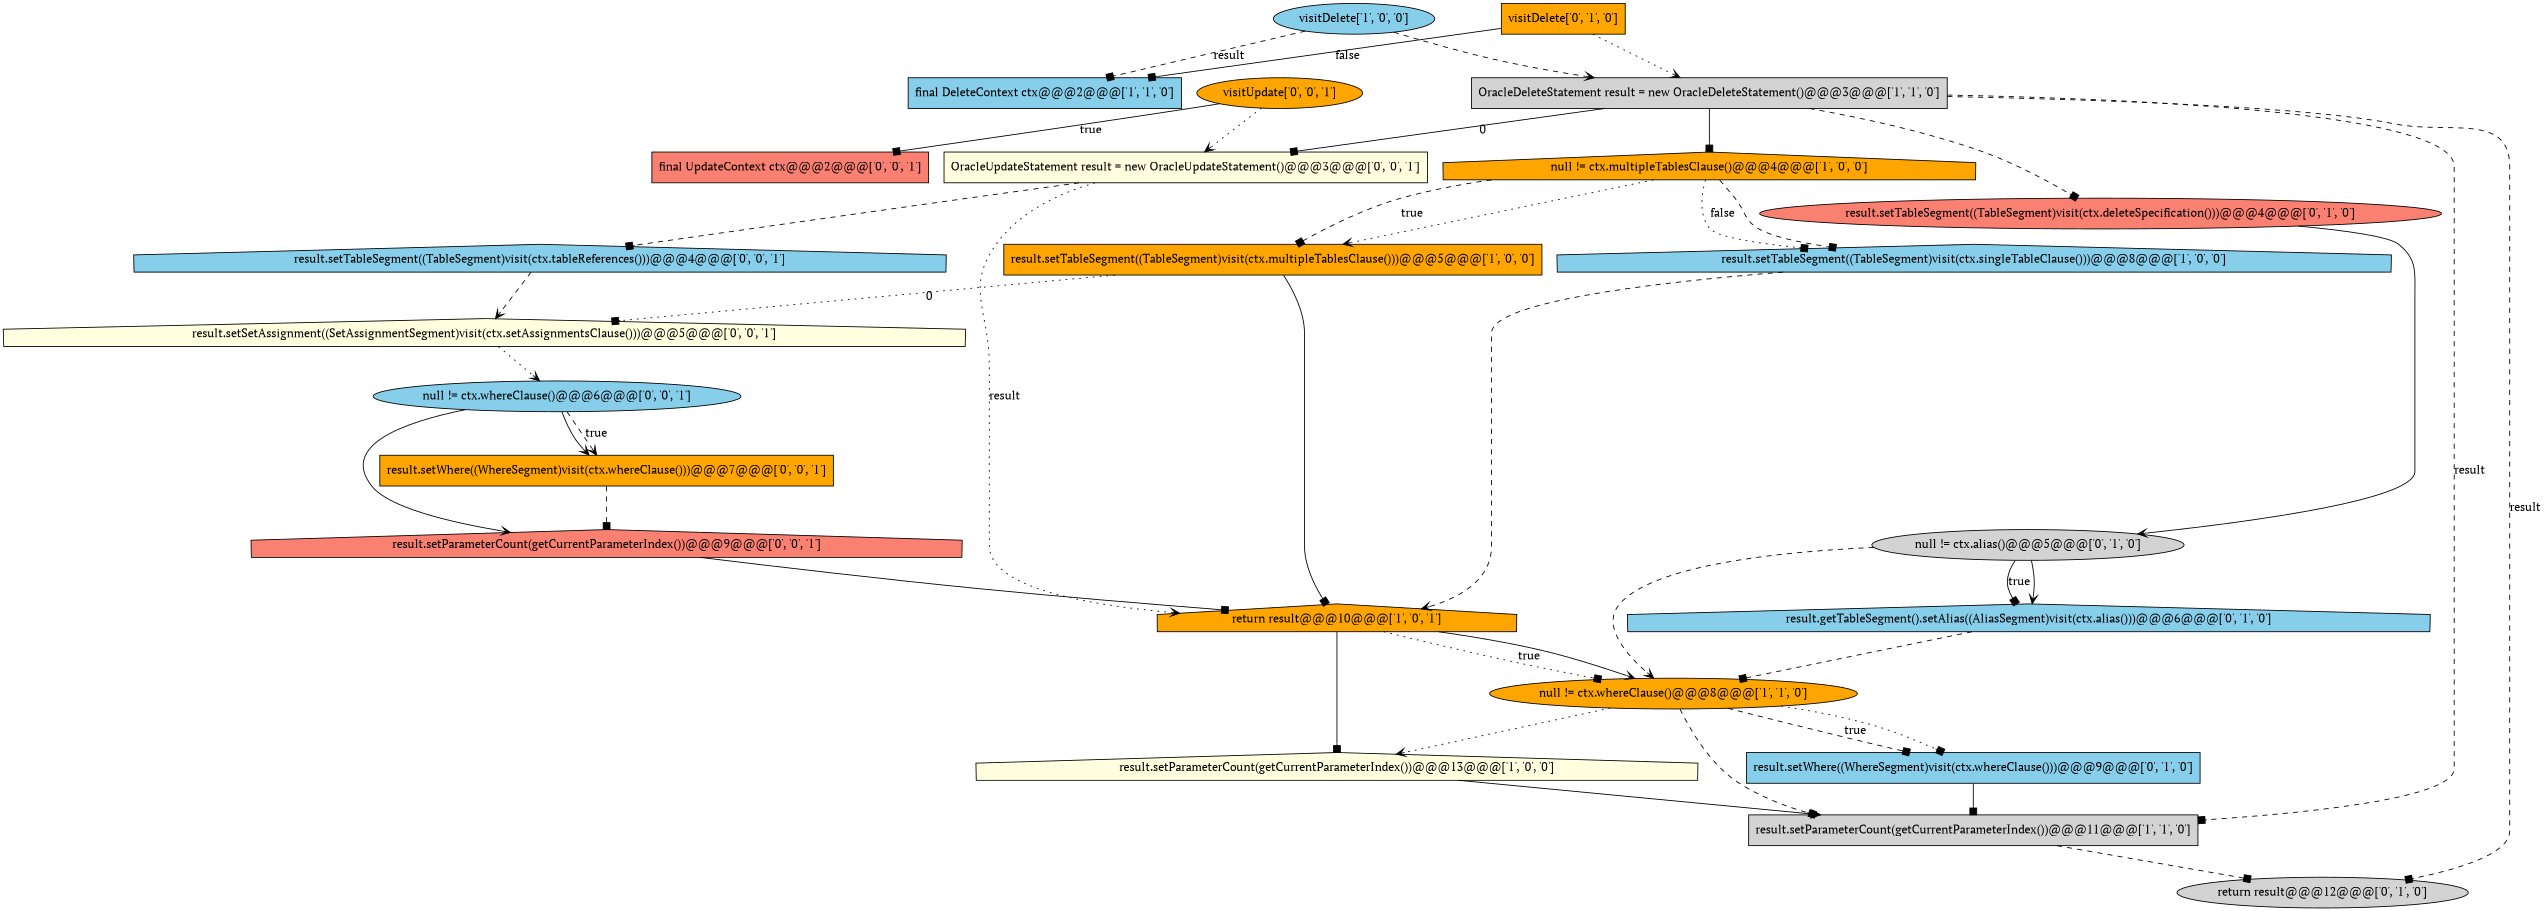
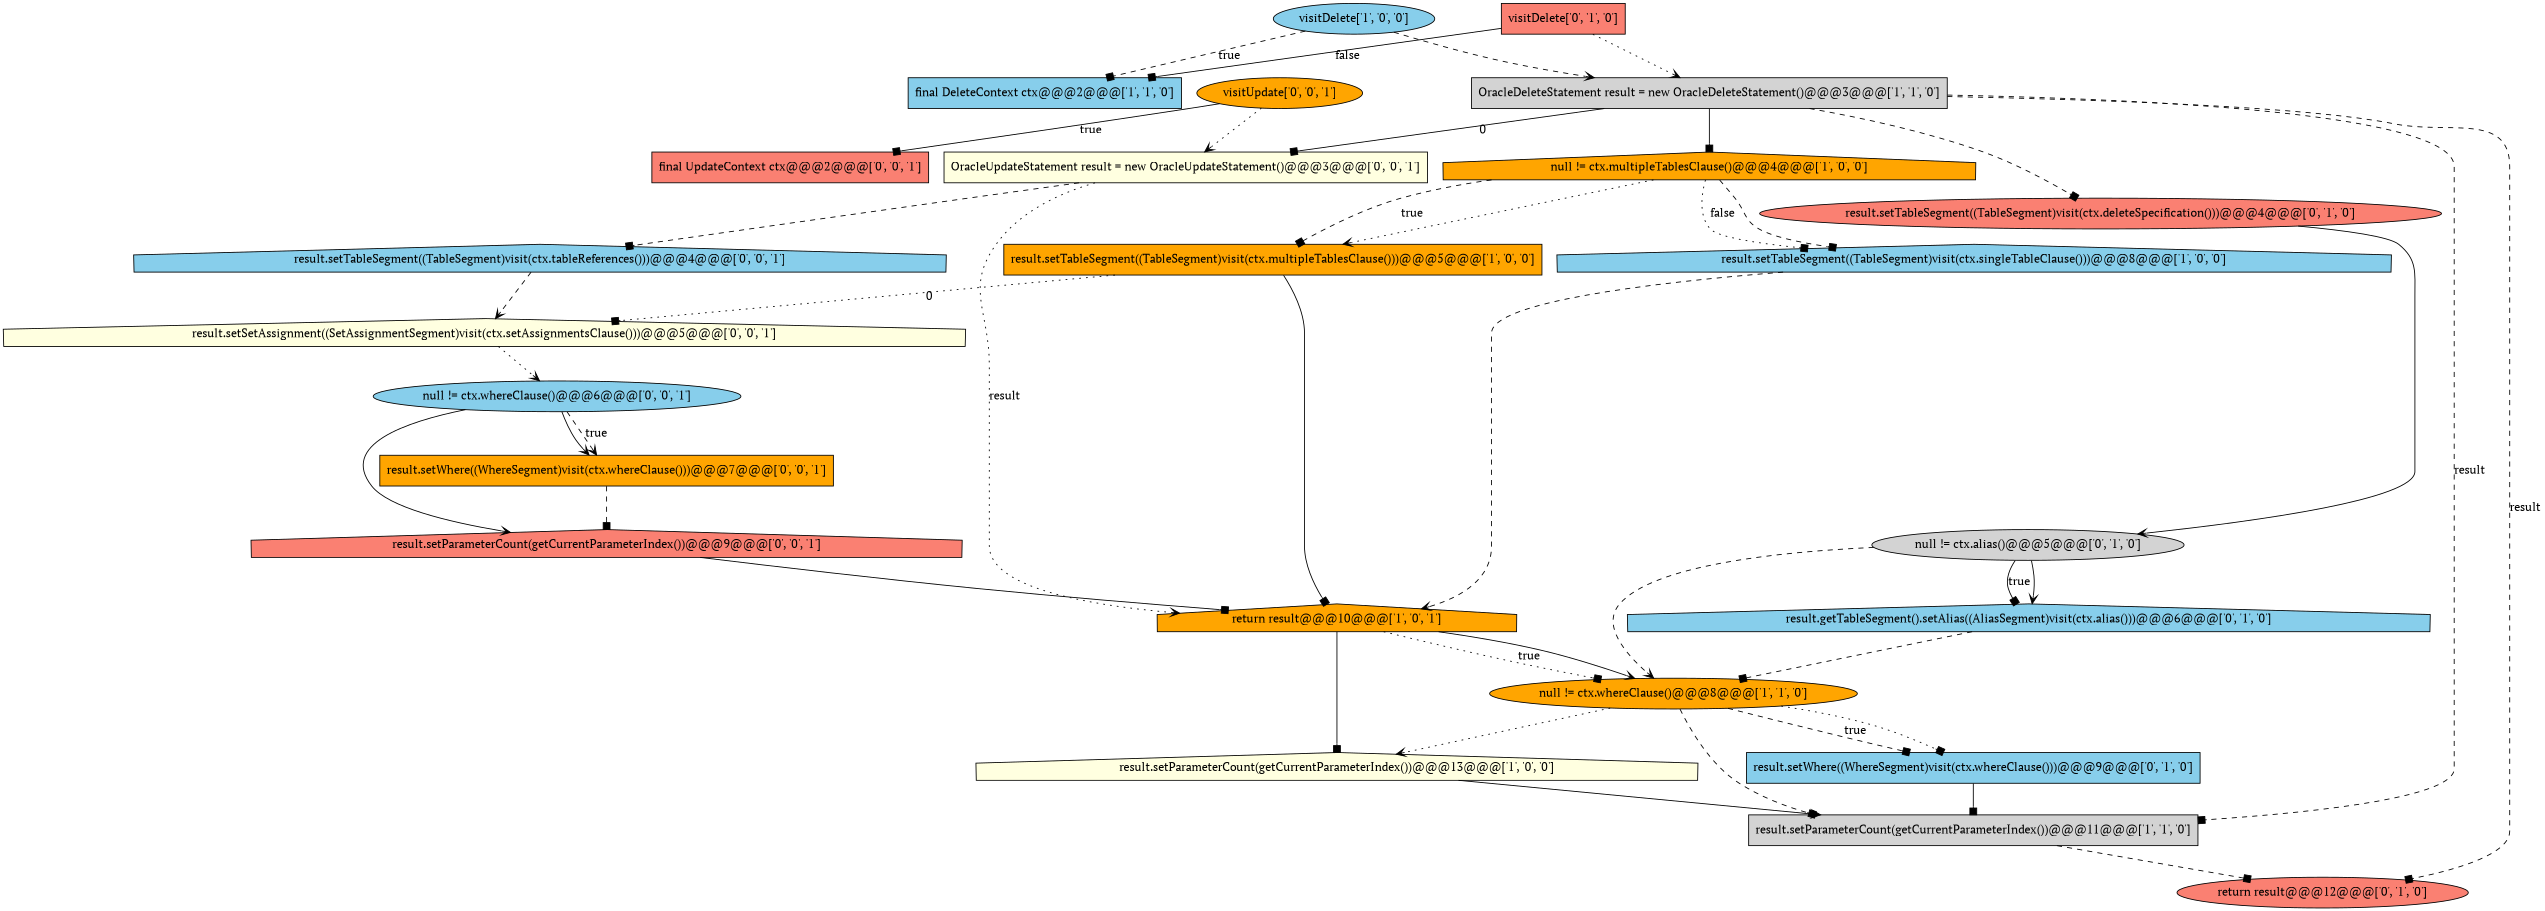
(1563, 19) -> (1563, 19)
(1229, 56) -> (1229, 56)
(2323, 893) -> (2323, 893)
